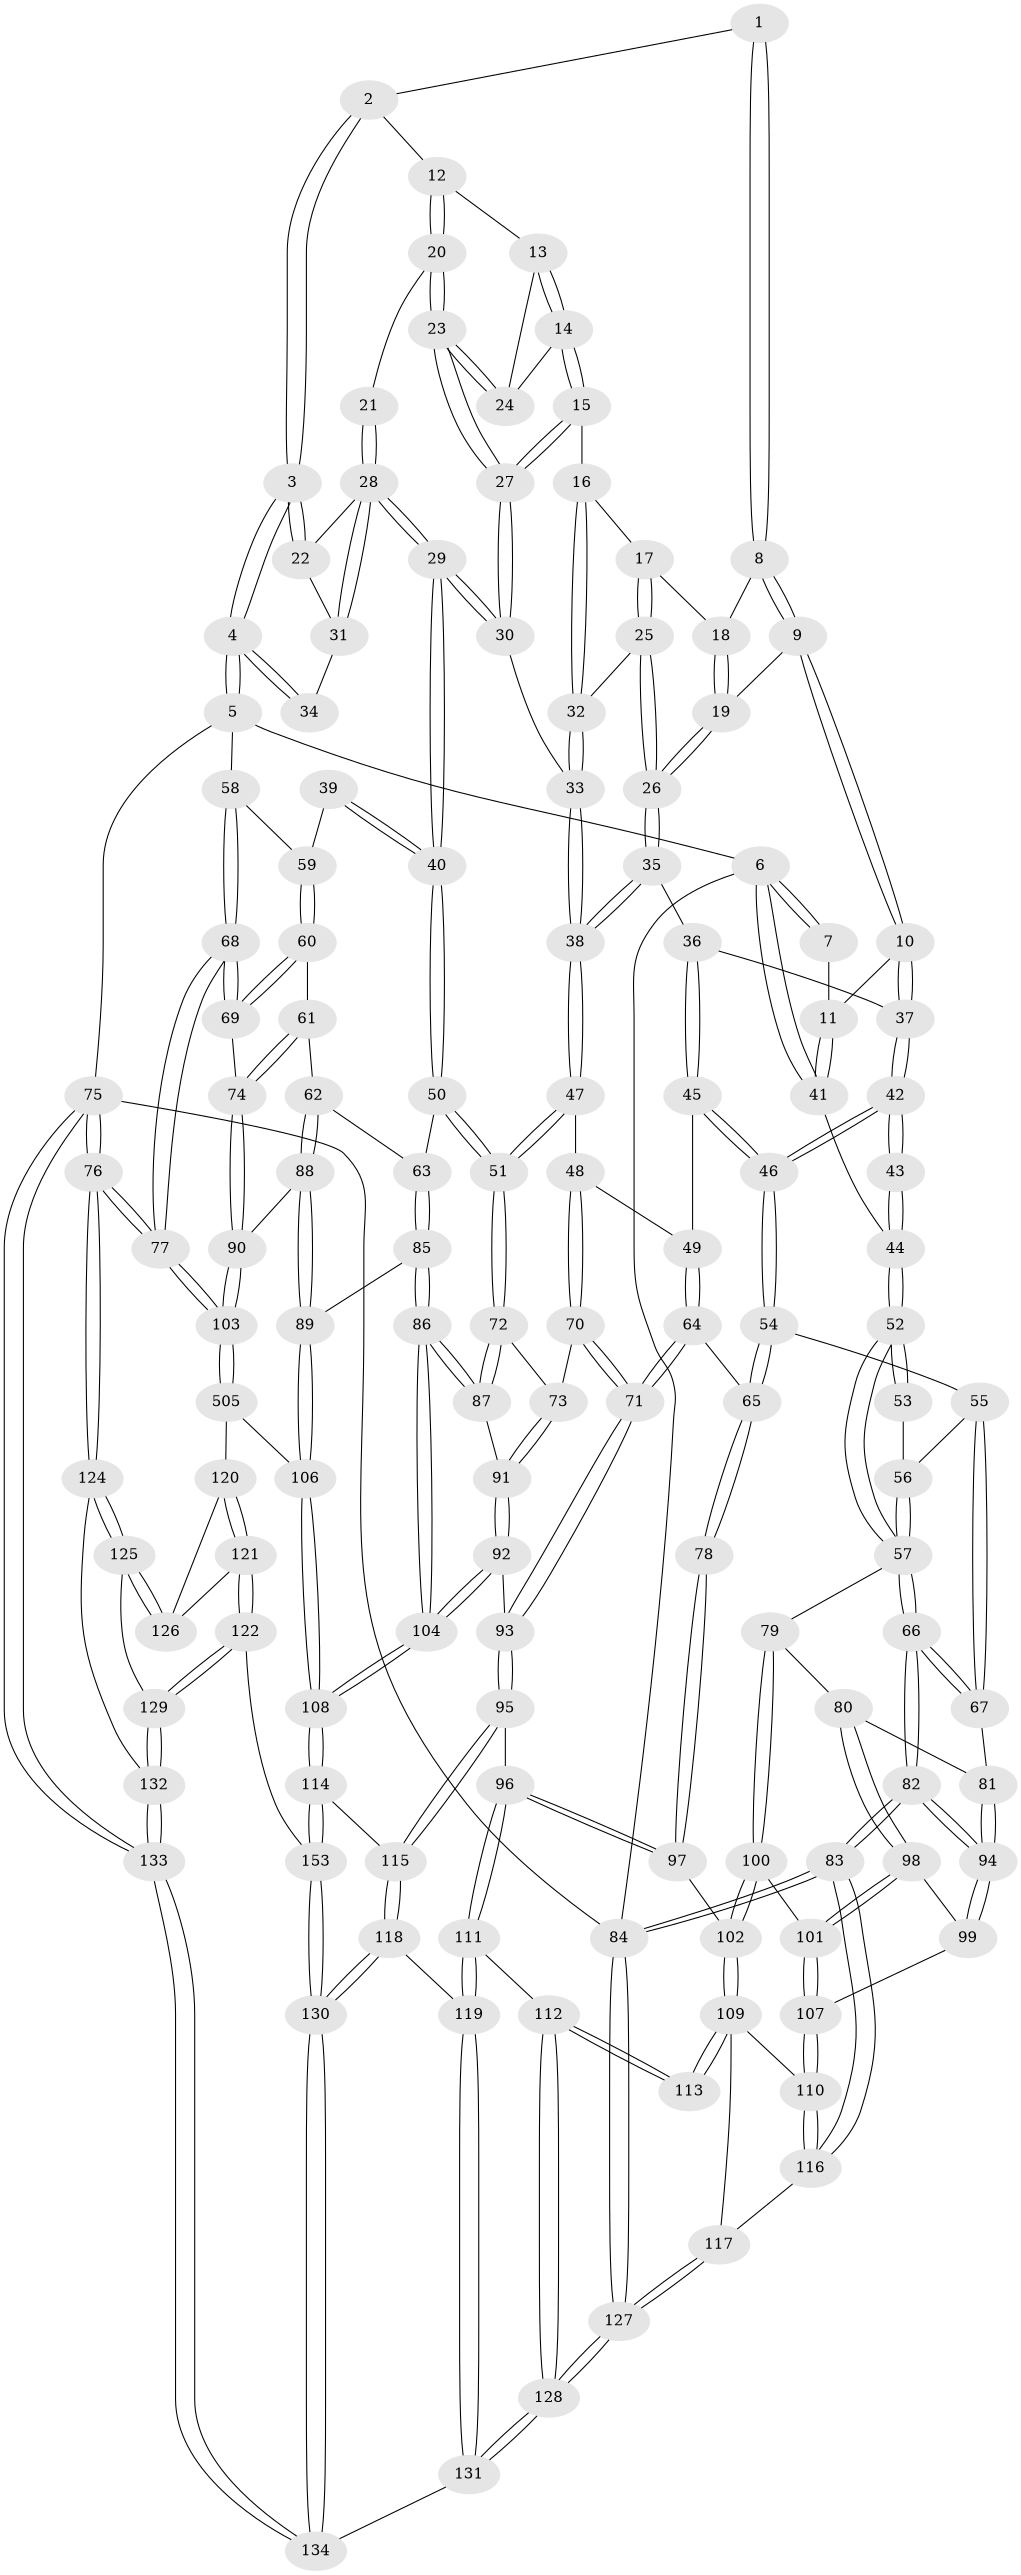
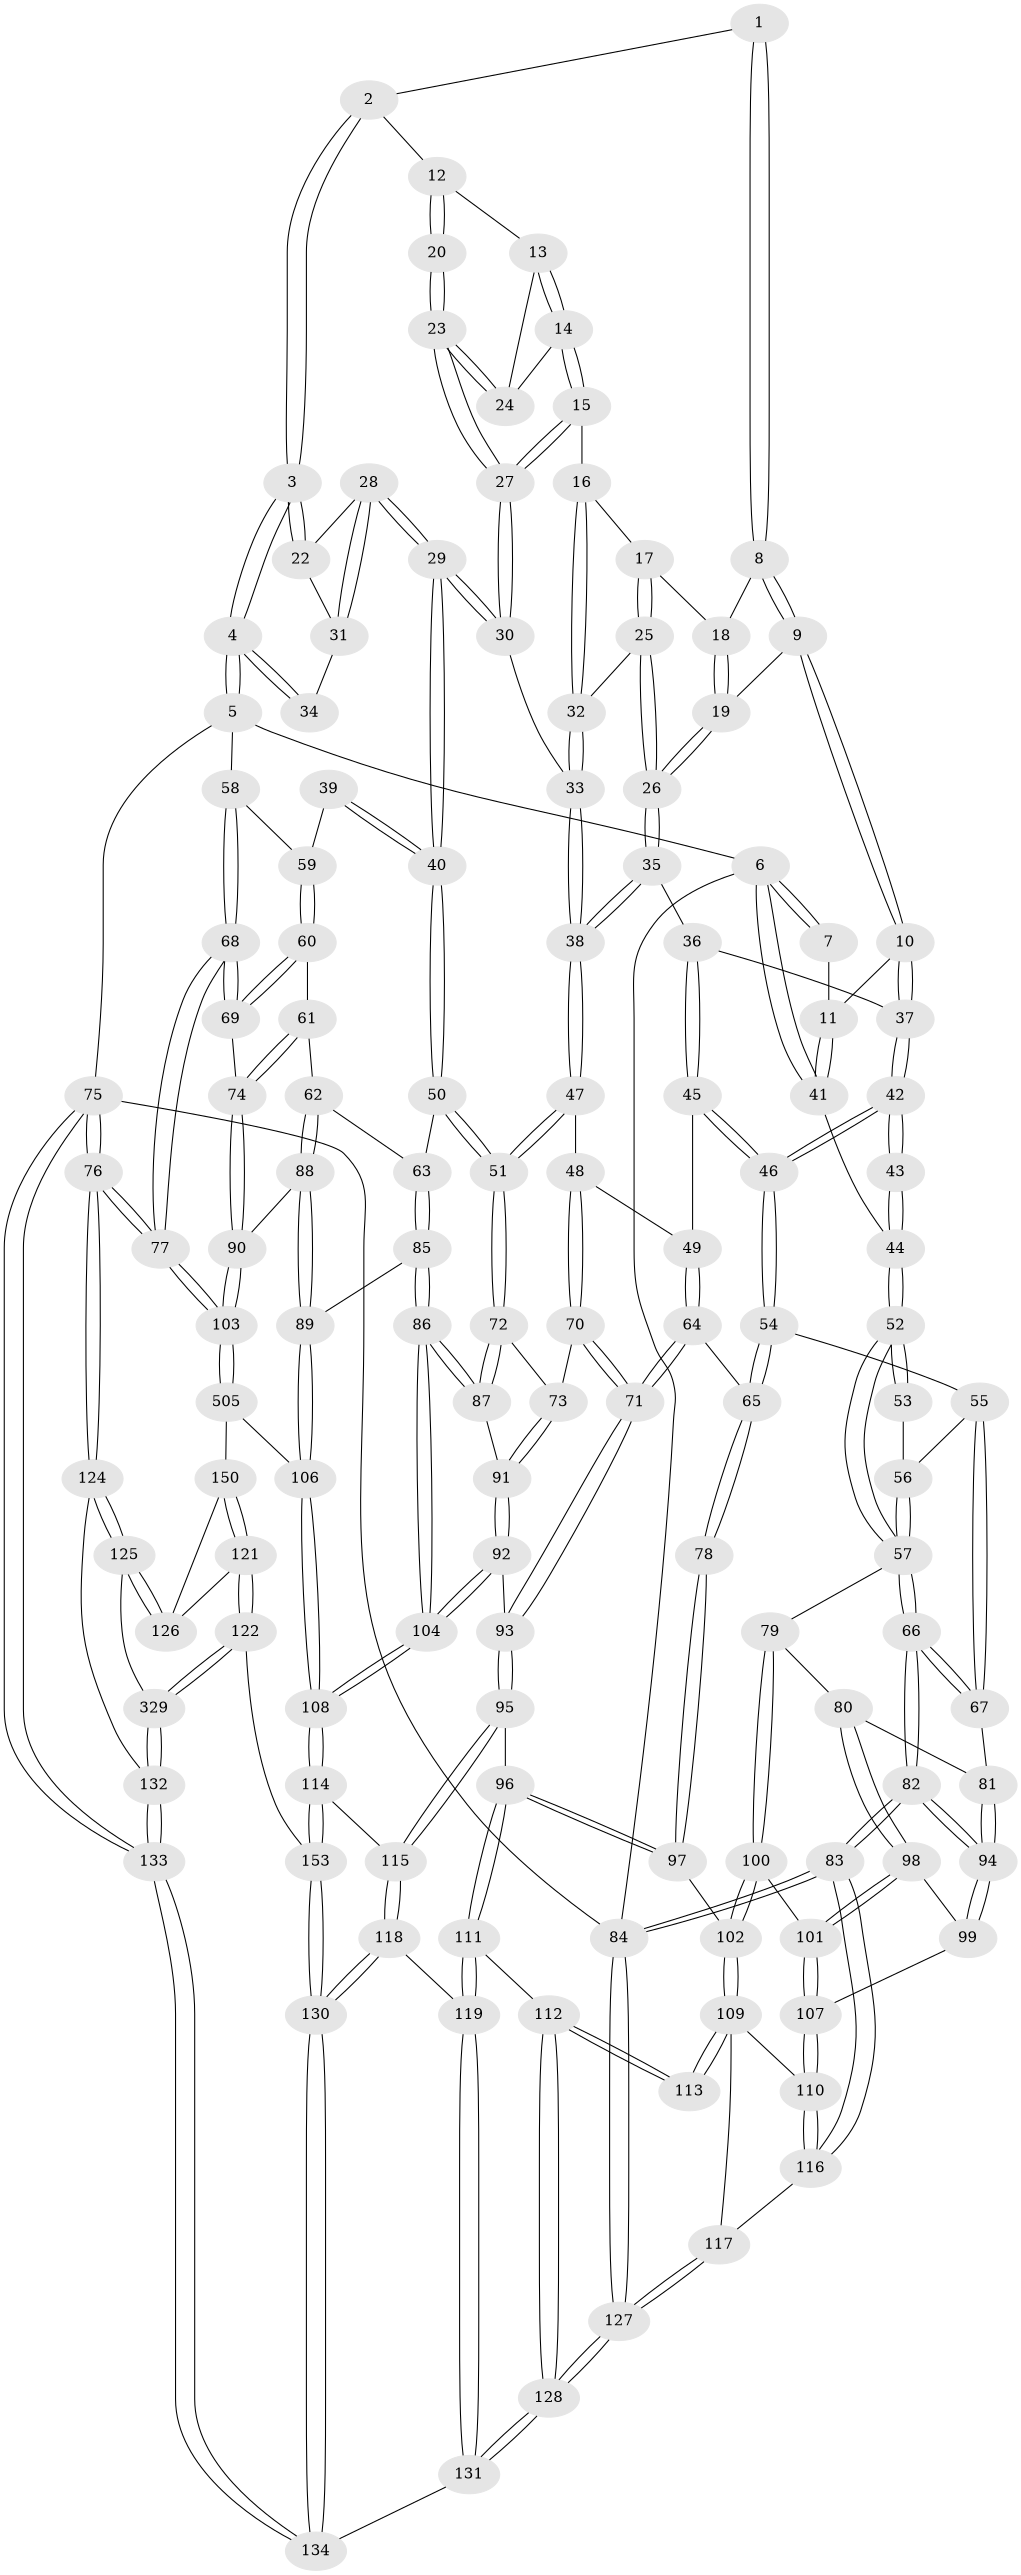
(369, 406) -> none
(226, 1479) -> (226, 1479)
(154, 1709) -> (154, 1709)
